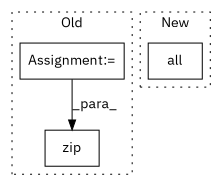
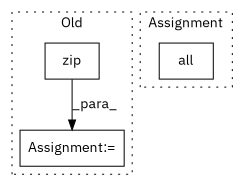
(175, 24) -> (186, 24)
(72, 100) -> (72, 100)
